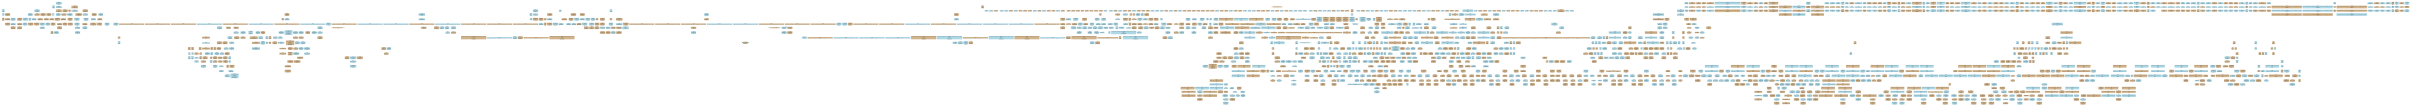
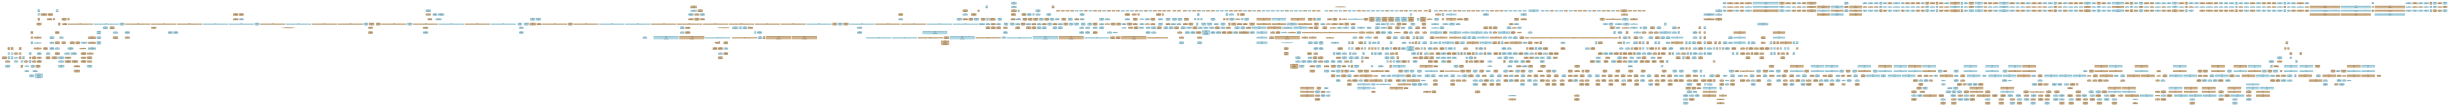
none -> (1500, 54)
none -> (1639, 54)
none -> (1523, 76)
